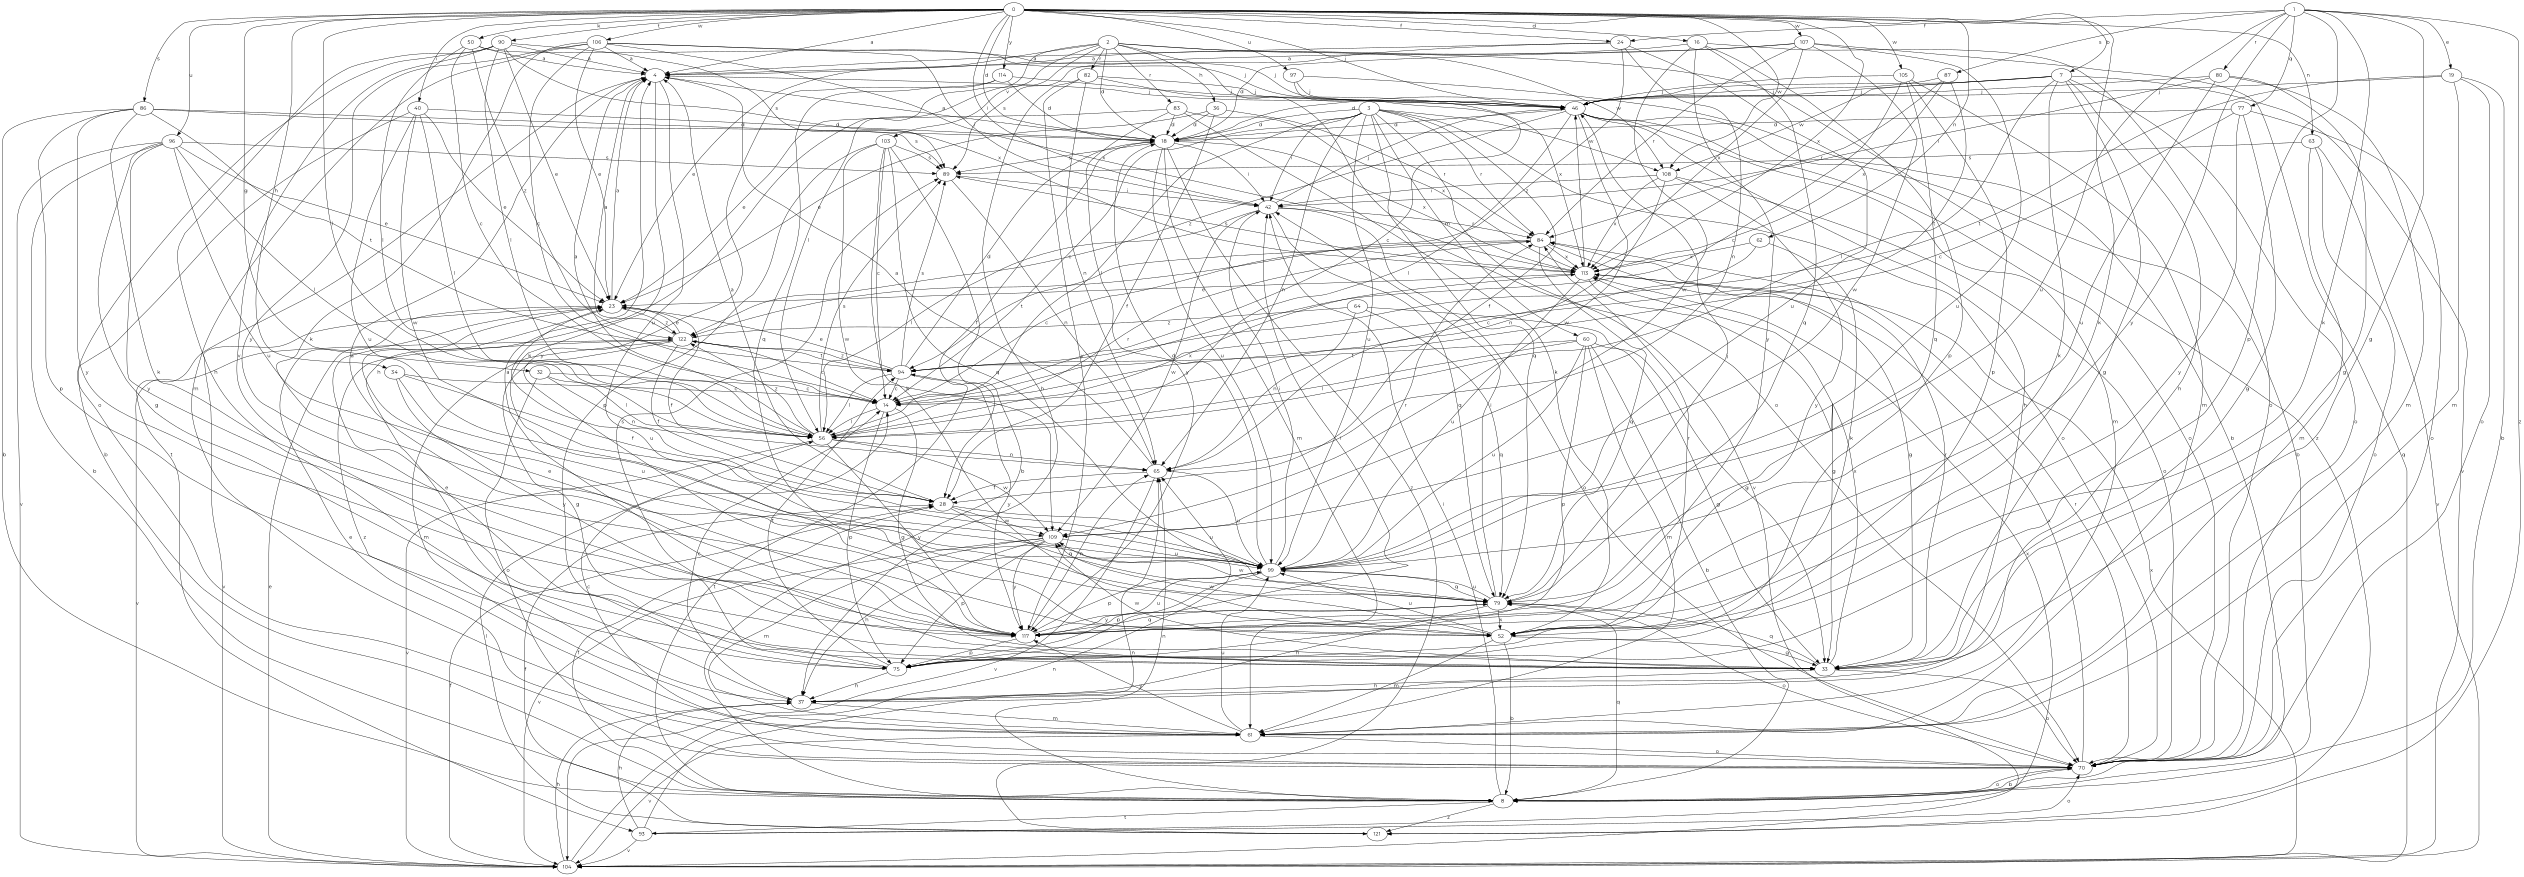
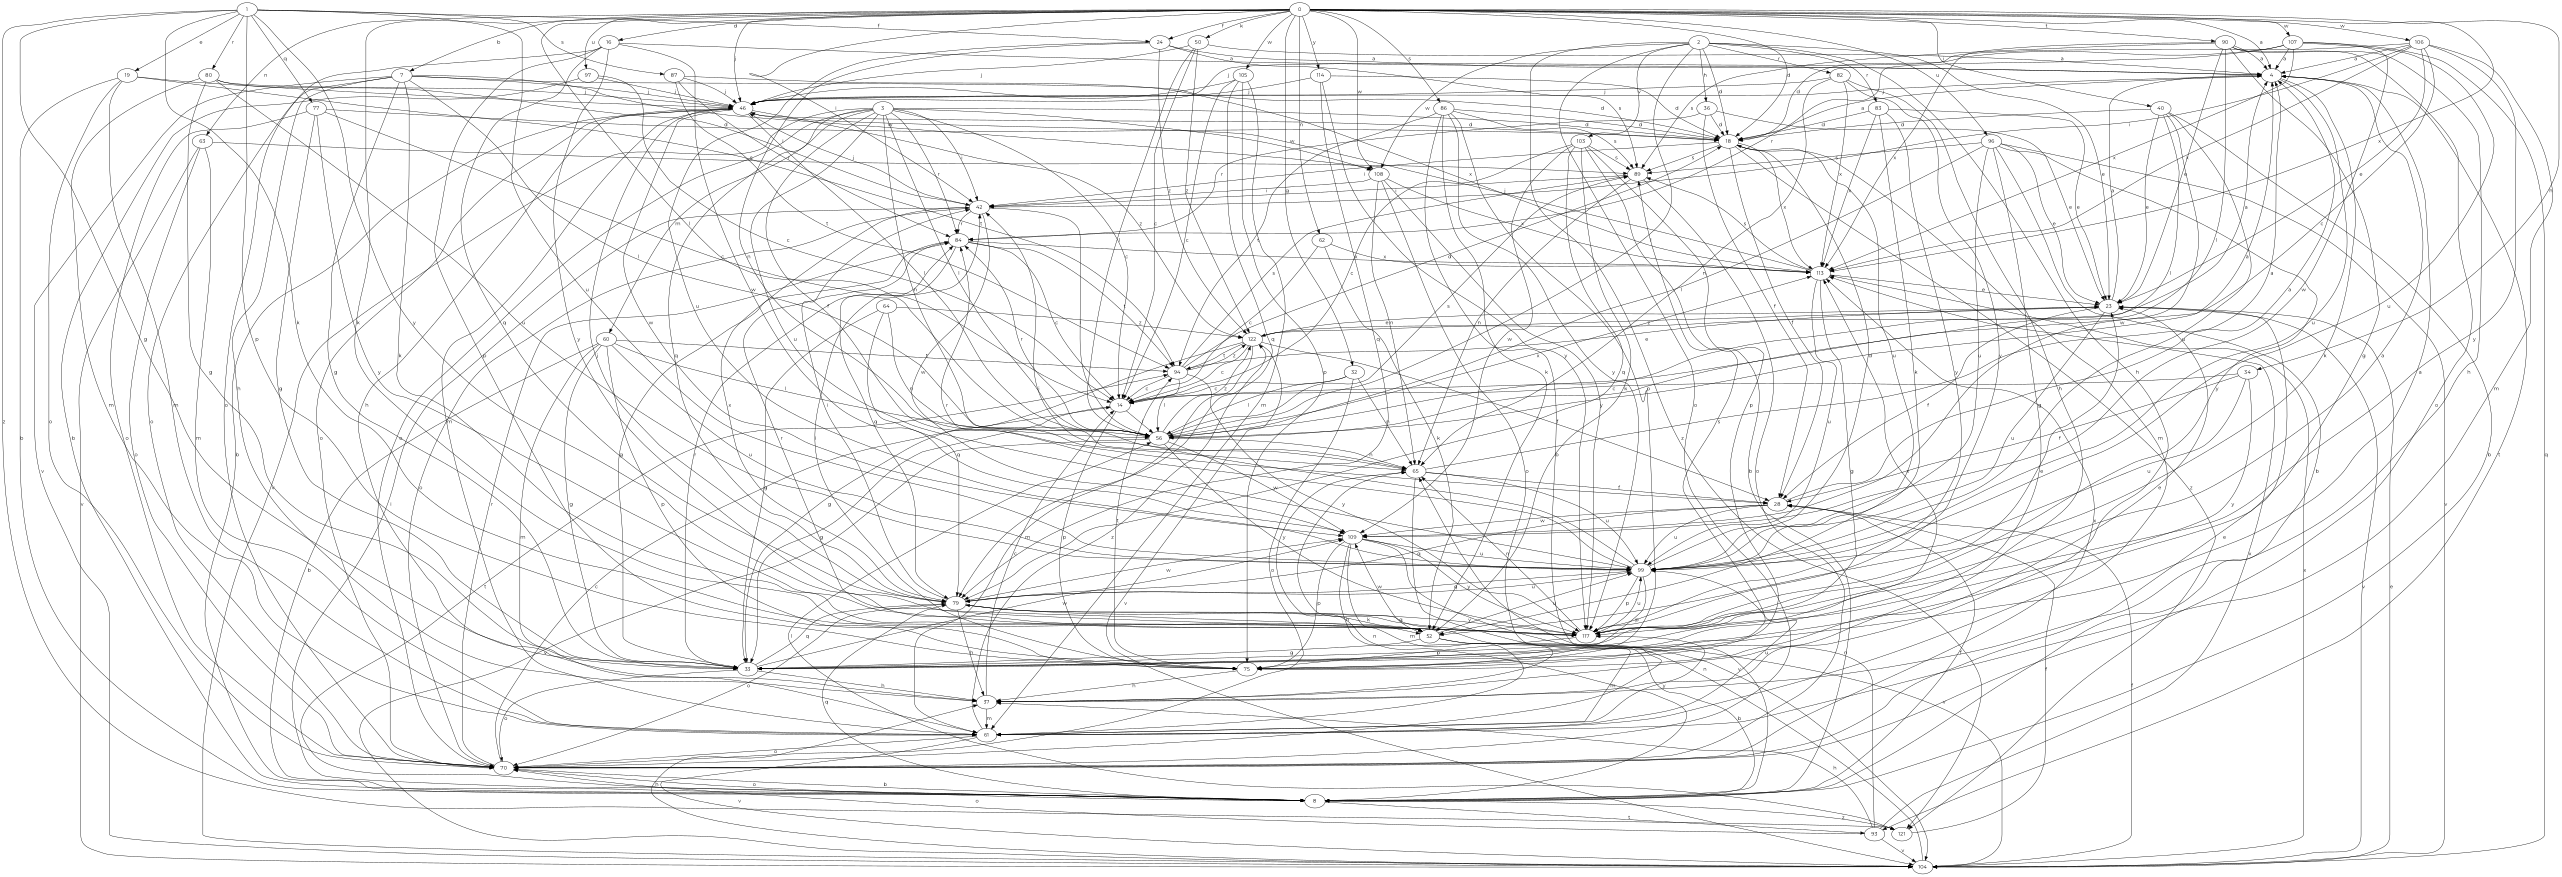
(239, 356) -> (2364, 356)
(1460, 405) -> (730, 405)
(684, 515) -> none
none -> (1664, 755)
